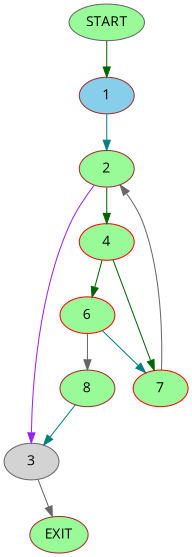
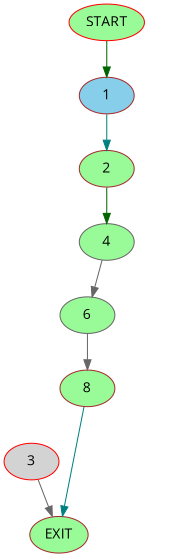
(107, 22) -> (107, 22)
(107, 242) -> (107, 242)
(98, 274) -> (98, 274)
(45, 304) -> none
(87, 315) -> (87, 315)
(161, 388) -> none
(63, 421) -> (74, 457)
(32, 462) -> (32, 462)
